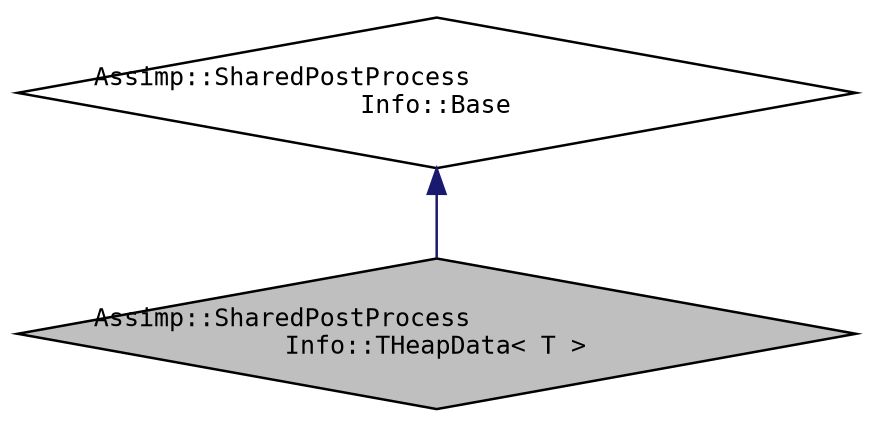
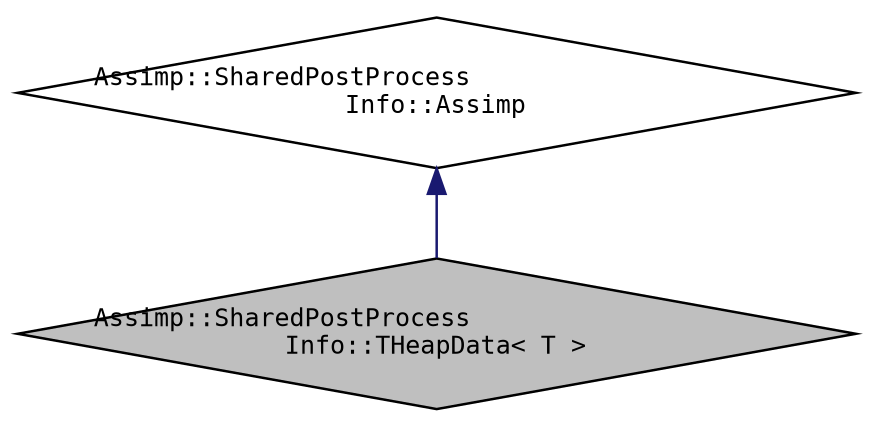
(437, 93) -> (437, 93)
